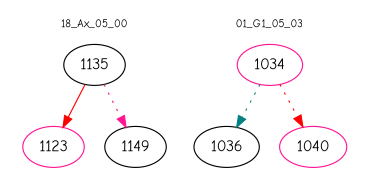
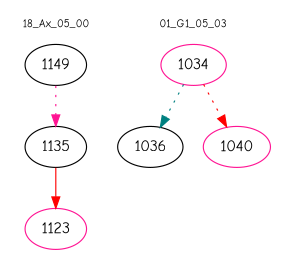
(112, 101) -> (56, 100)
